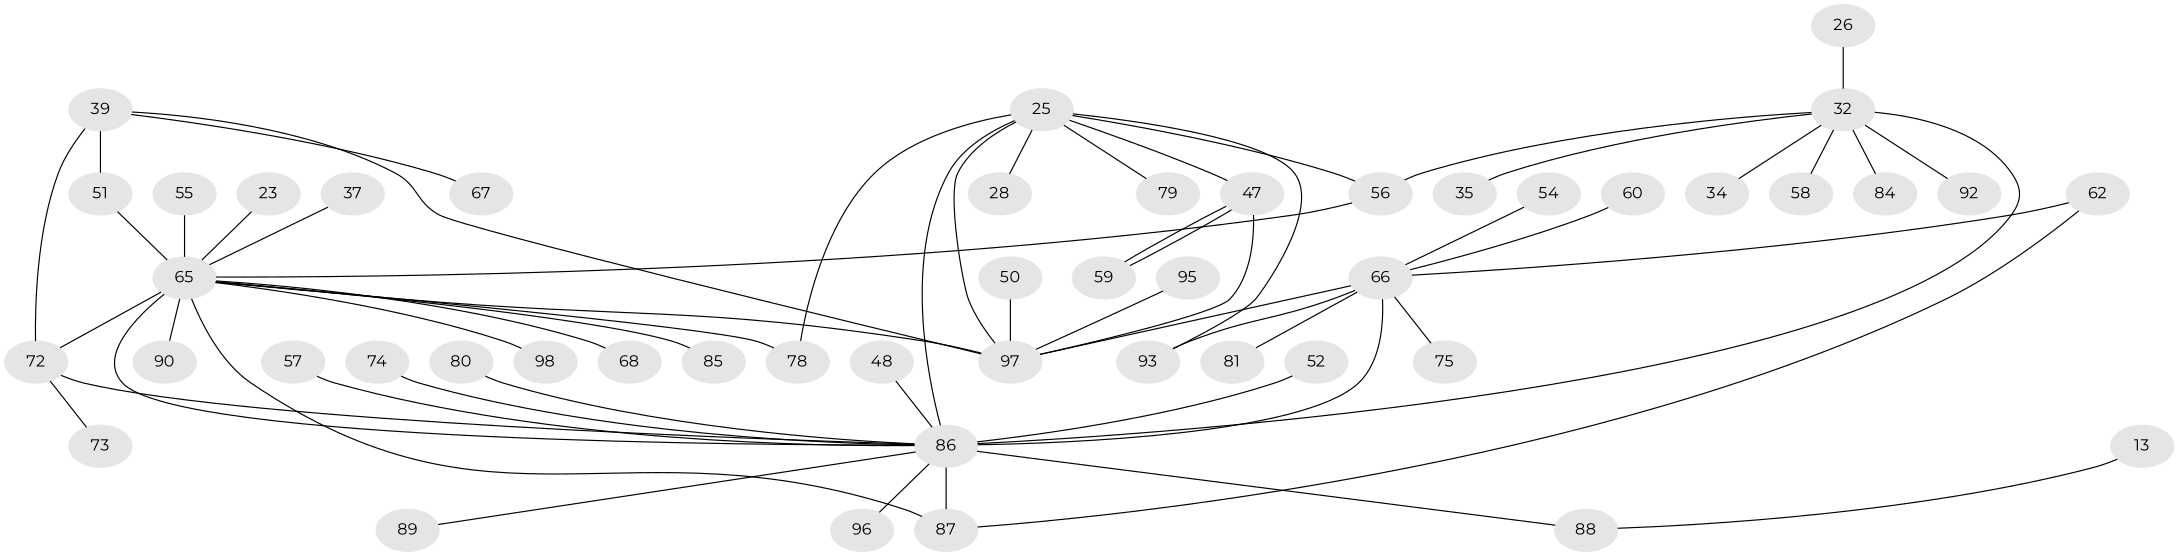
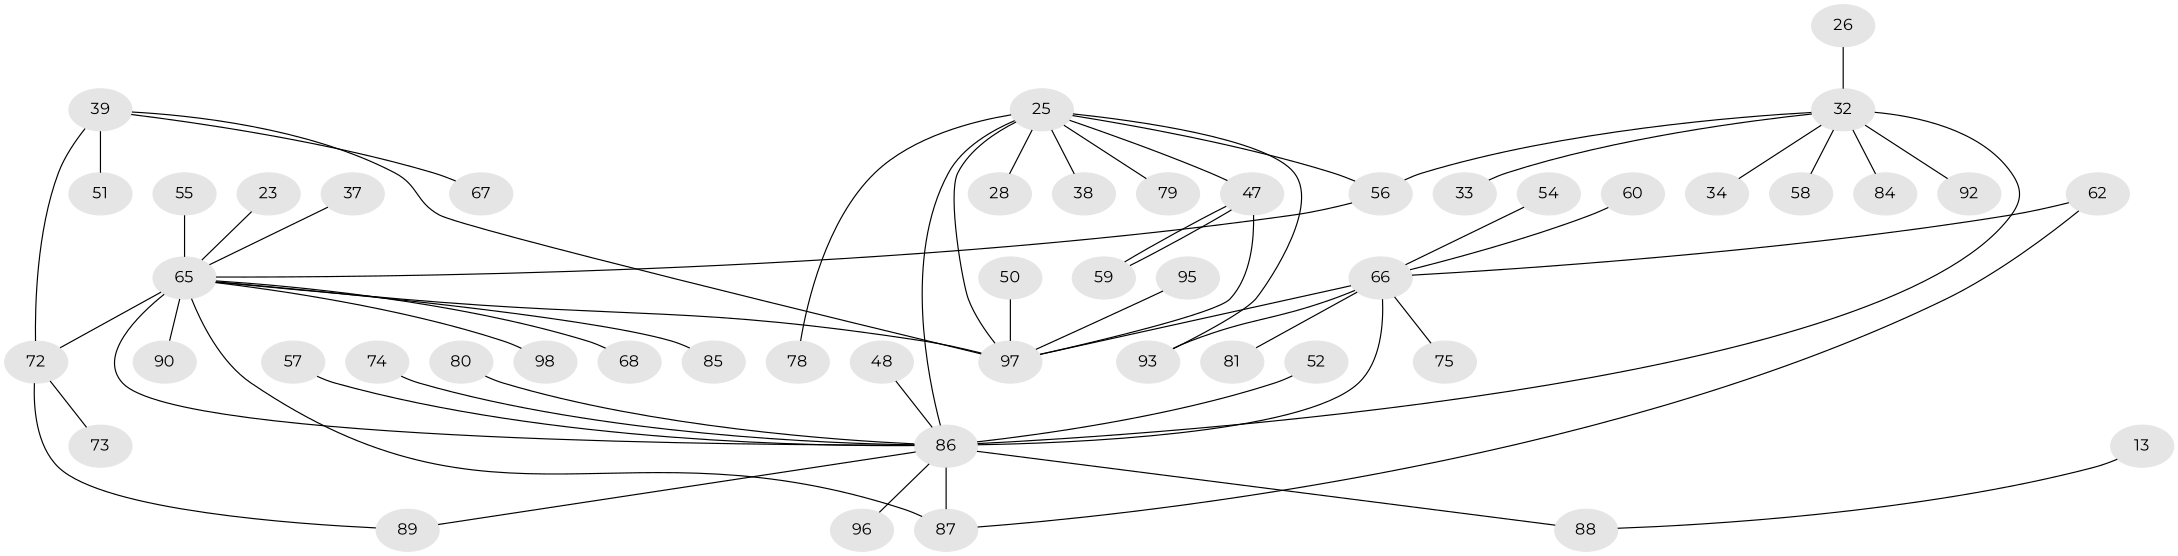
none -> (1084, 194)
(1465, 194) -> (1465, 194)
(142, 236) -> none
(608, 320) -> none
(486, 425) -> (169, 506)
